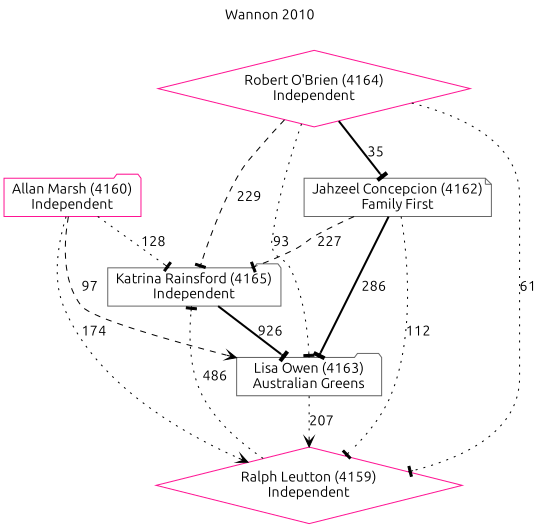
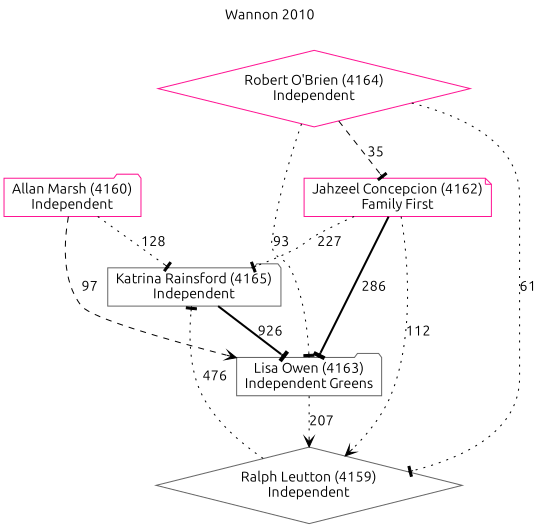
(359, 148) -> (359, 148)
(233, 185) -> none
(398, 197) -> (398, 197)
(306, 242) -> (306, 242)
(405, 340) -> (405, 340)
(103, 367) -> none
(215, 377) -> (215, 377)
(309, 377) -> (309, 377)
(309, 485) -> (309, 485)
